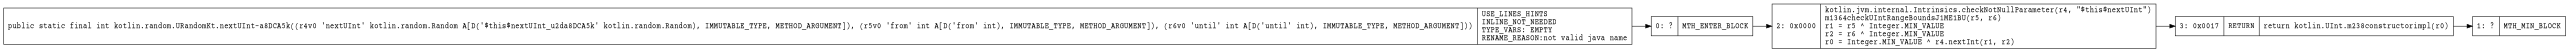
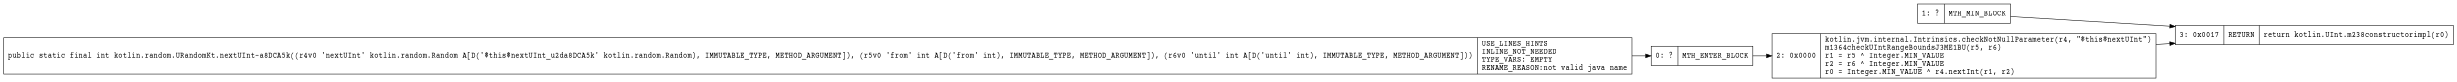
(1914, 18) -> (1914, 48)
(2460, 26) -> (2090, 21)
